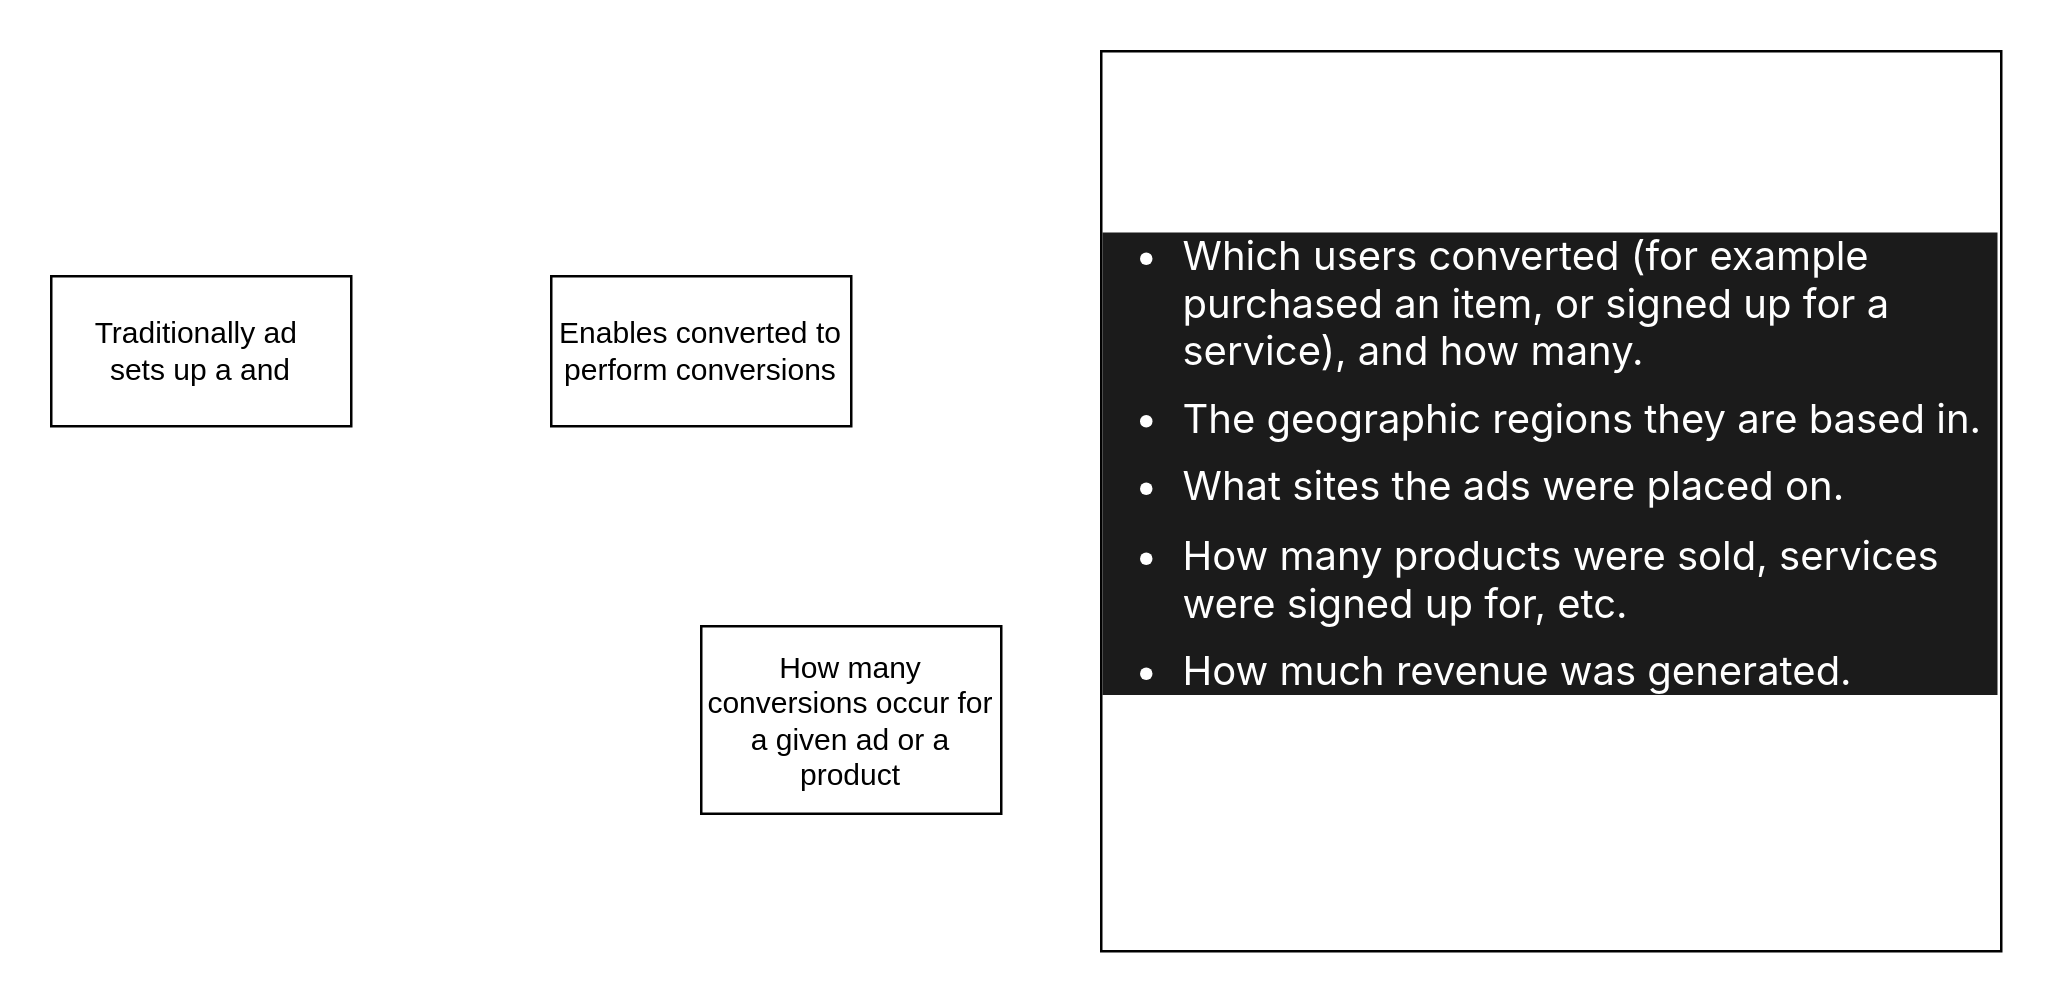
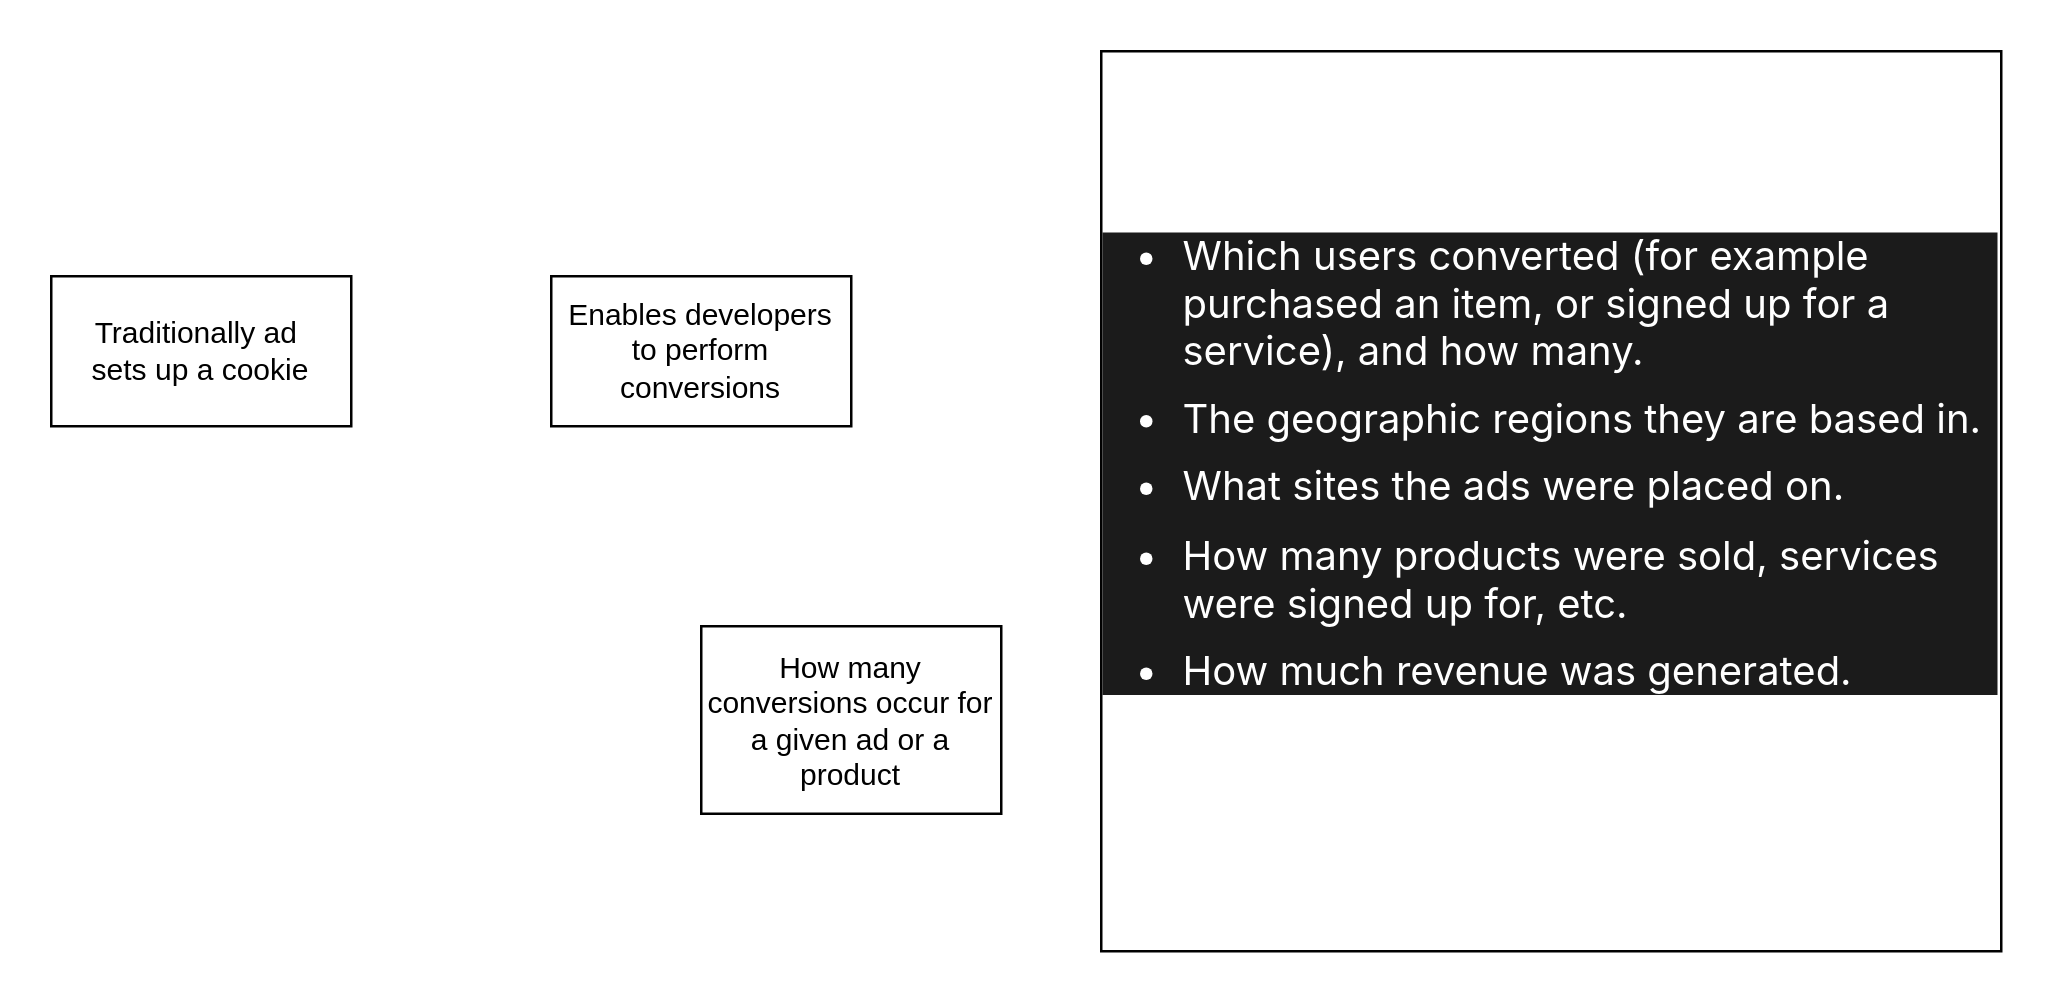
(201, 351) -> (201, 351)
(701, 351) -> (701, 351)
